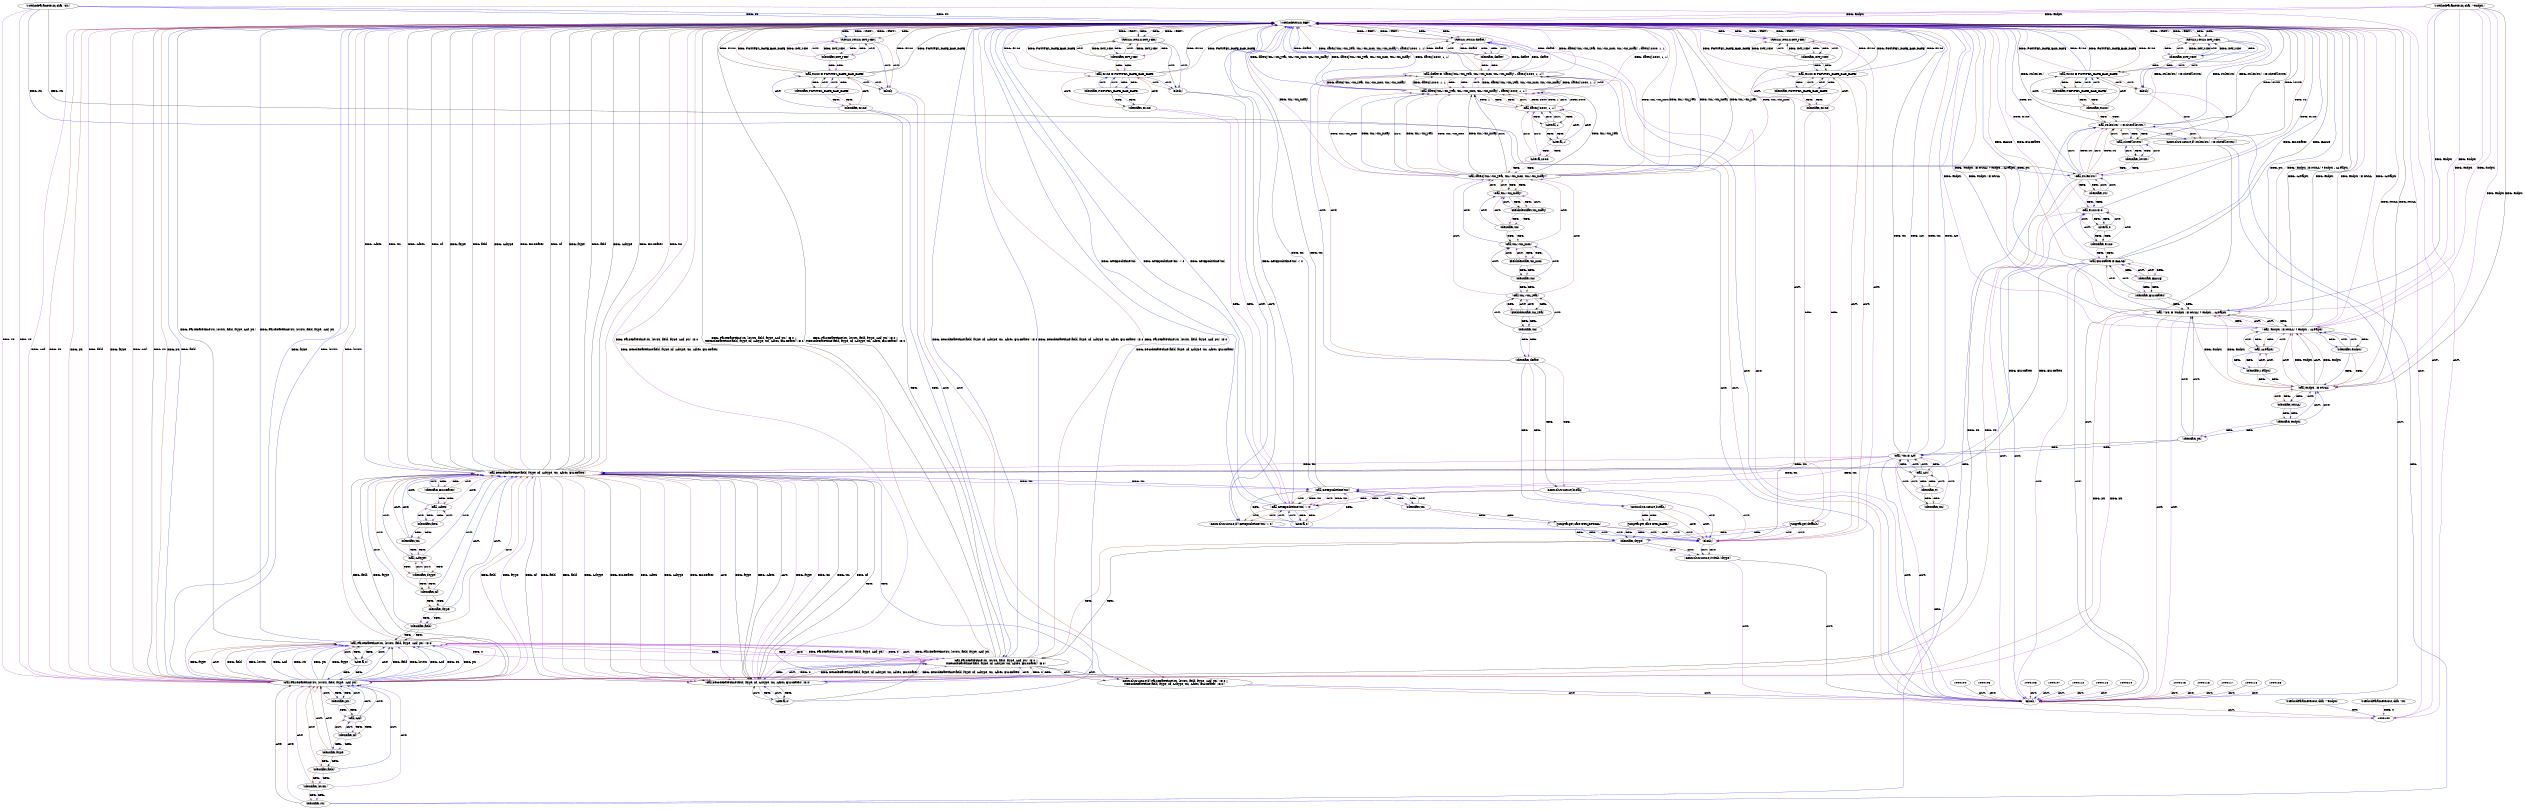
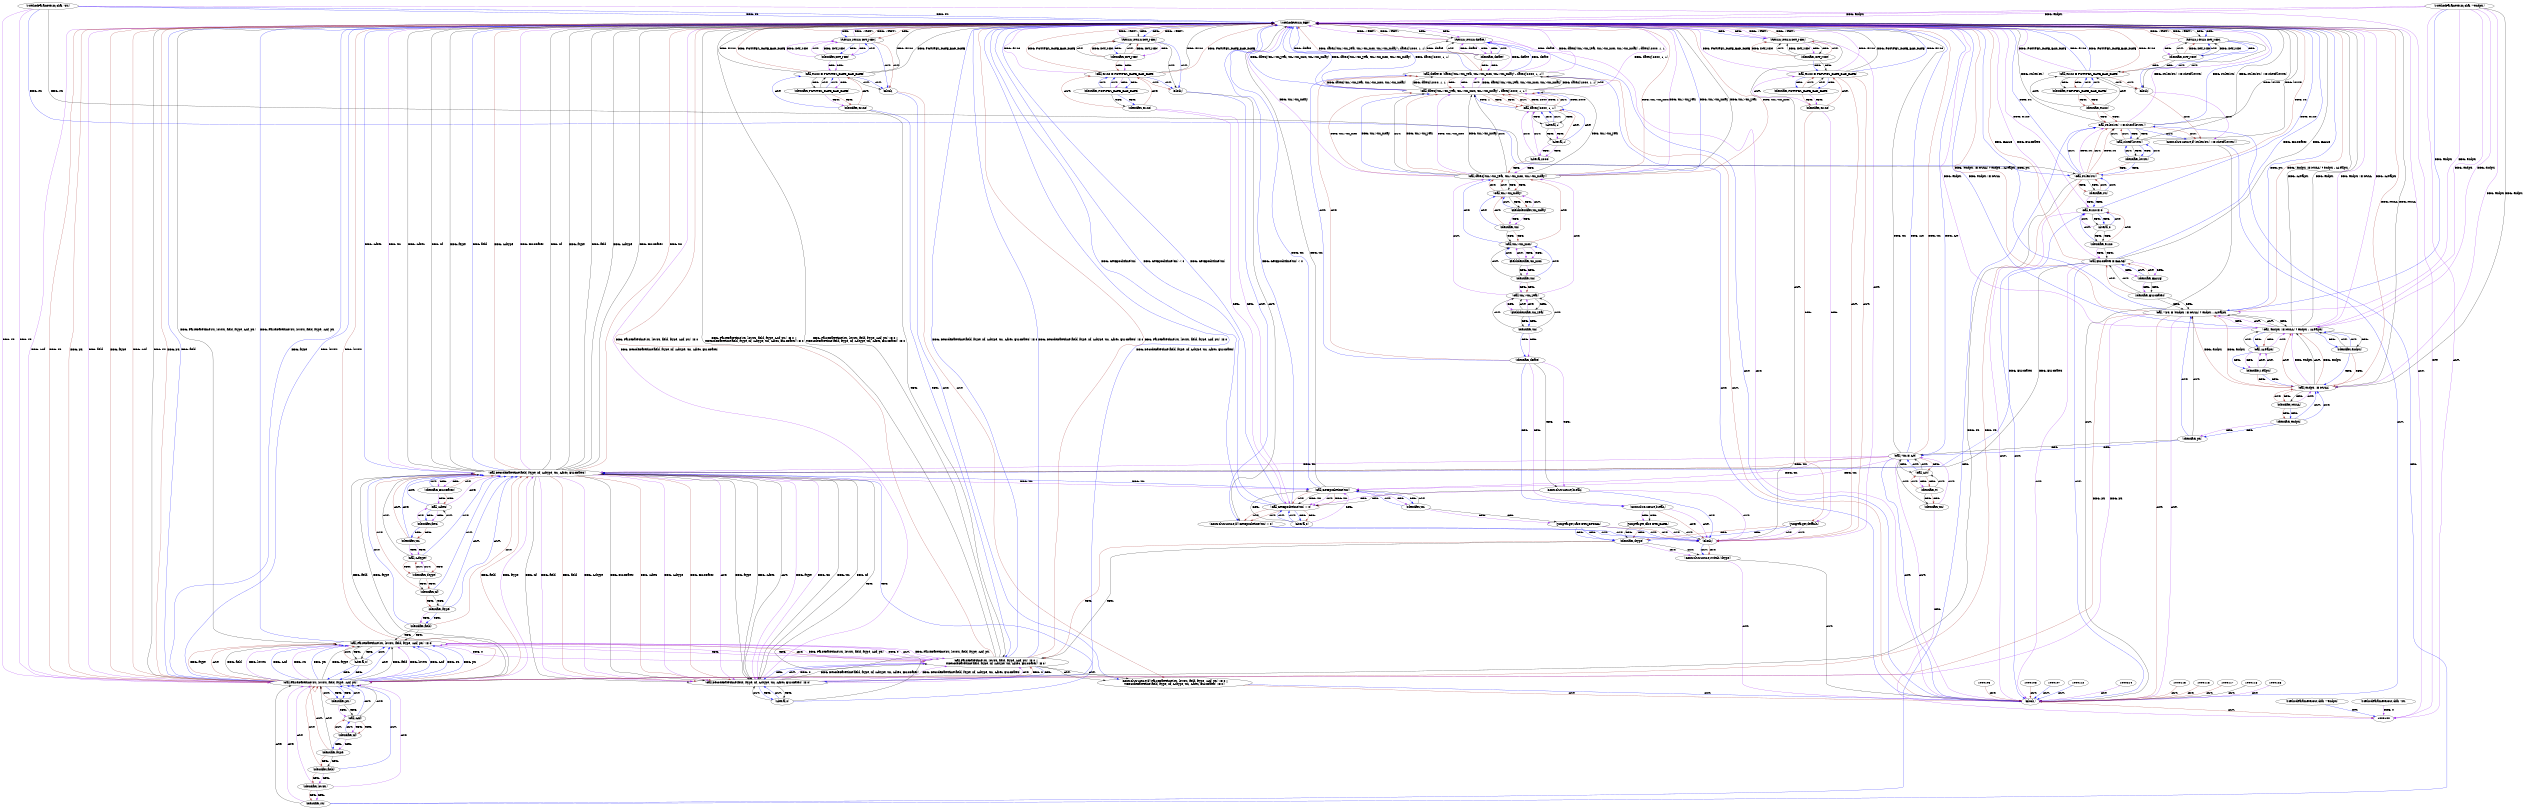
(2436, 360) -> (2436, 360)
(1960, 683) -> none
(2102, 683) -> none
